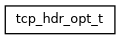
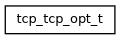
(60, 20) -> (60, 20)
